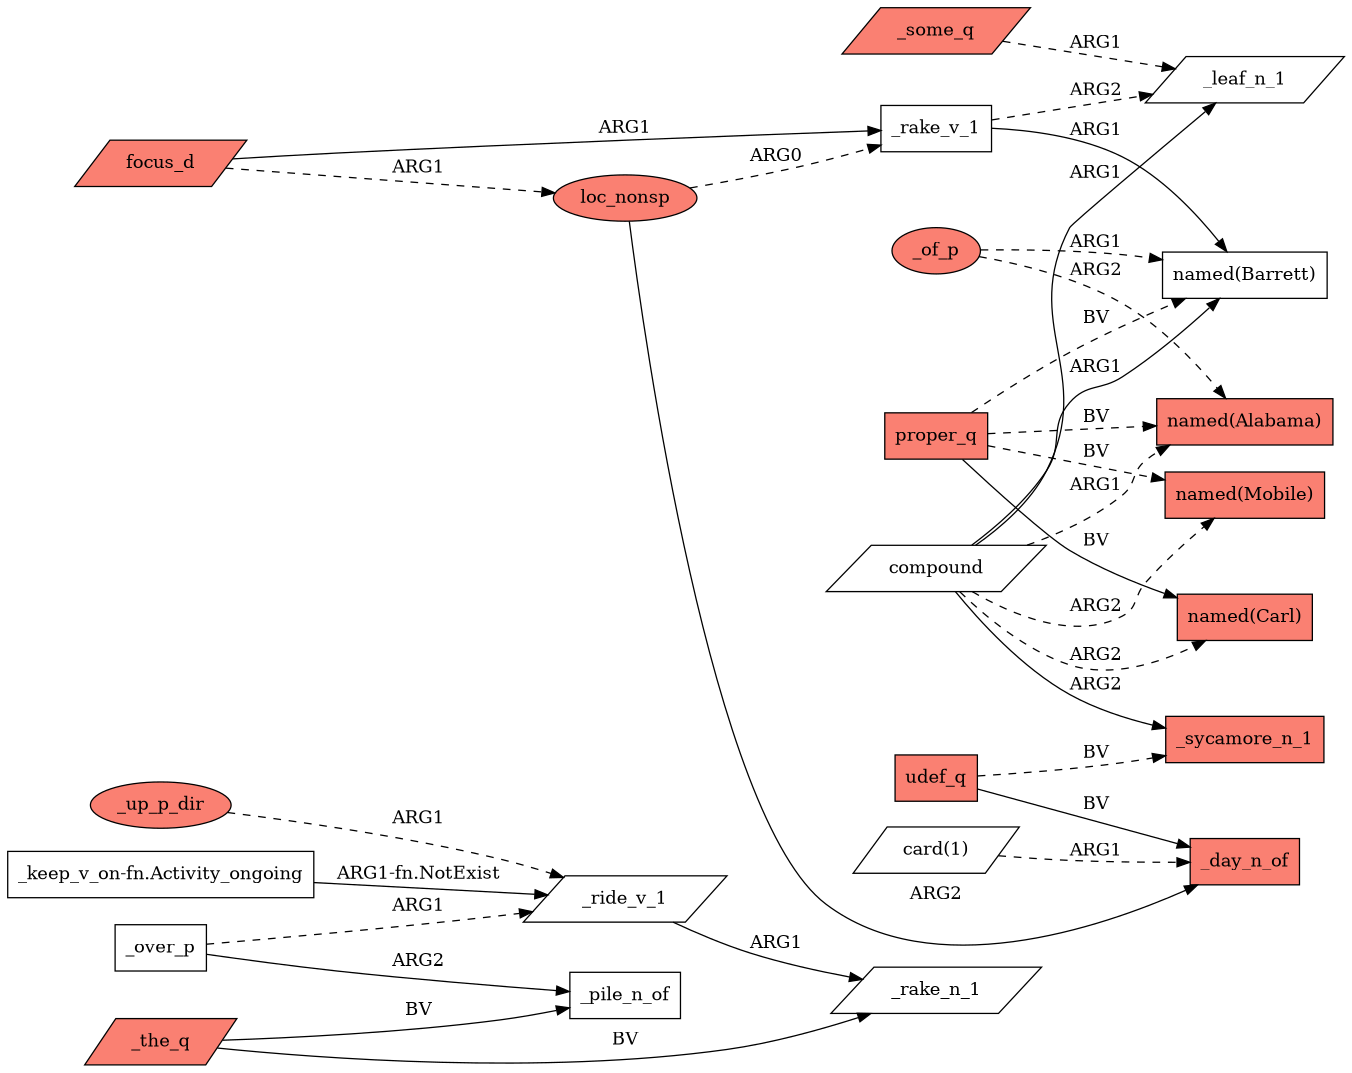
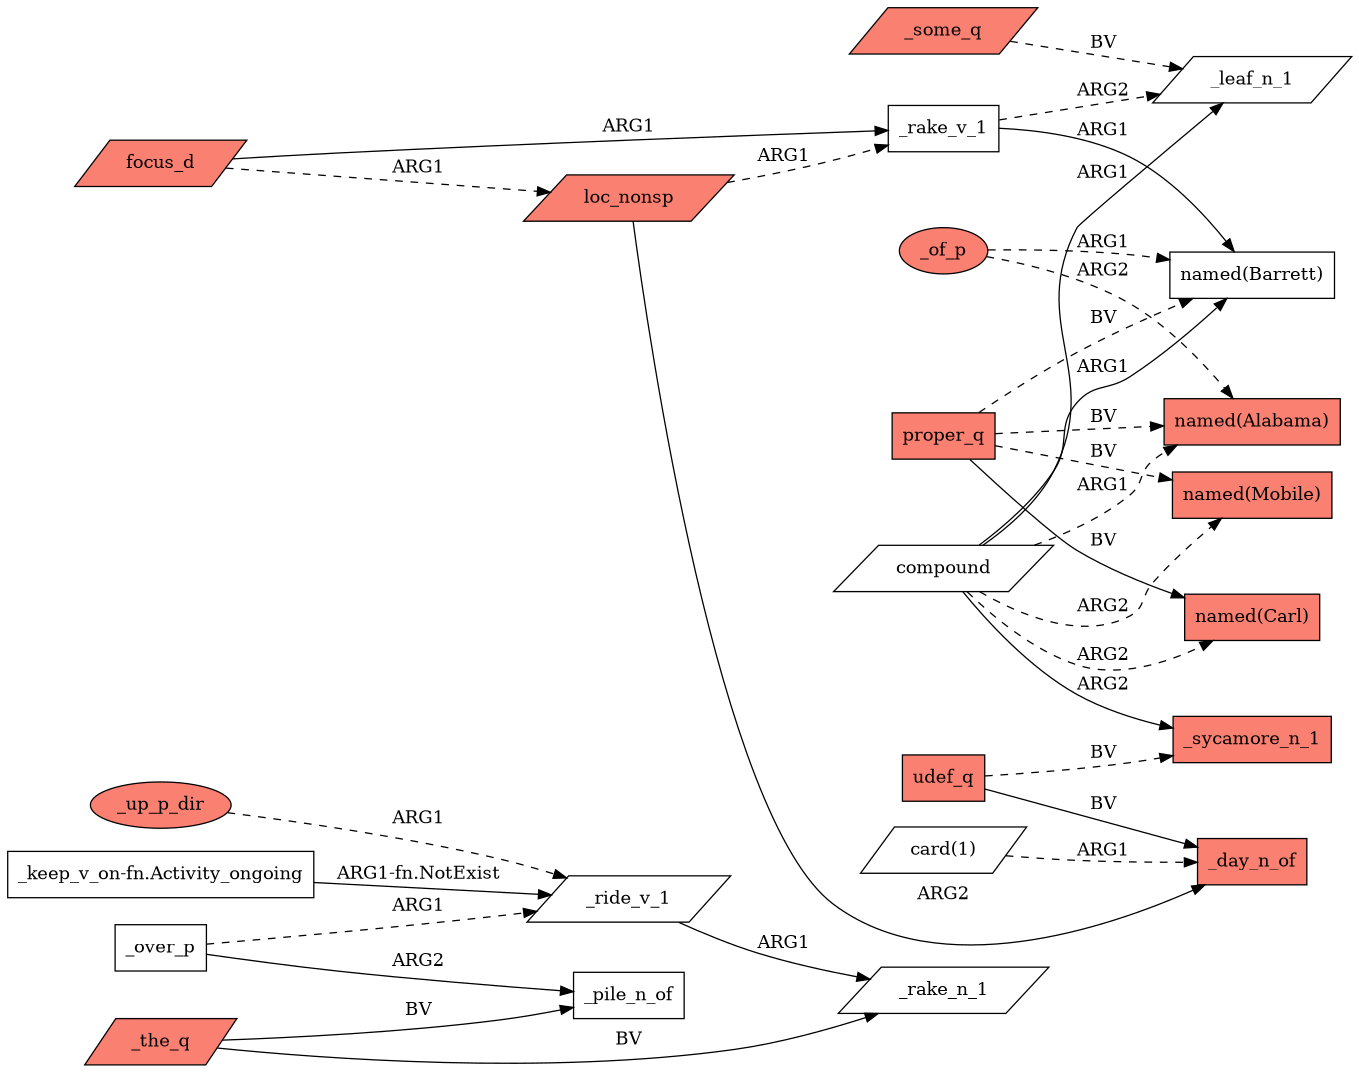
(1096, 43) -> (1103, 43)
(776, 156) -> (784, 156)
(625, 198) -> (629, 198)
